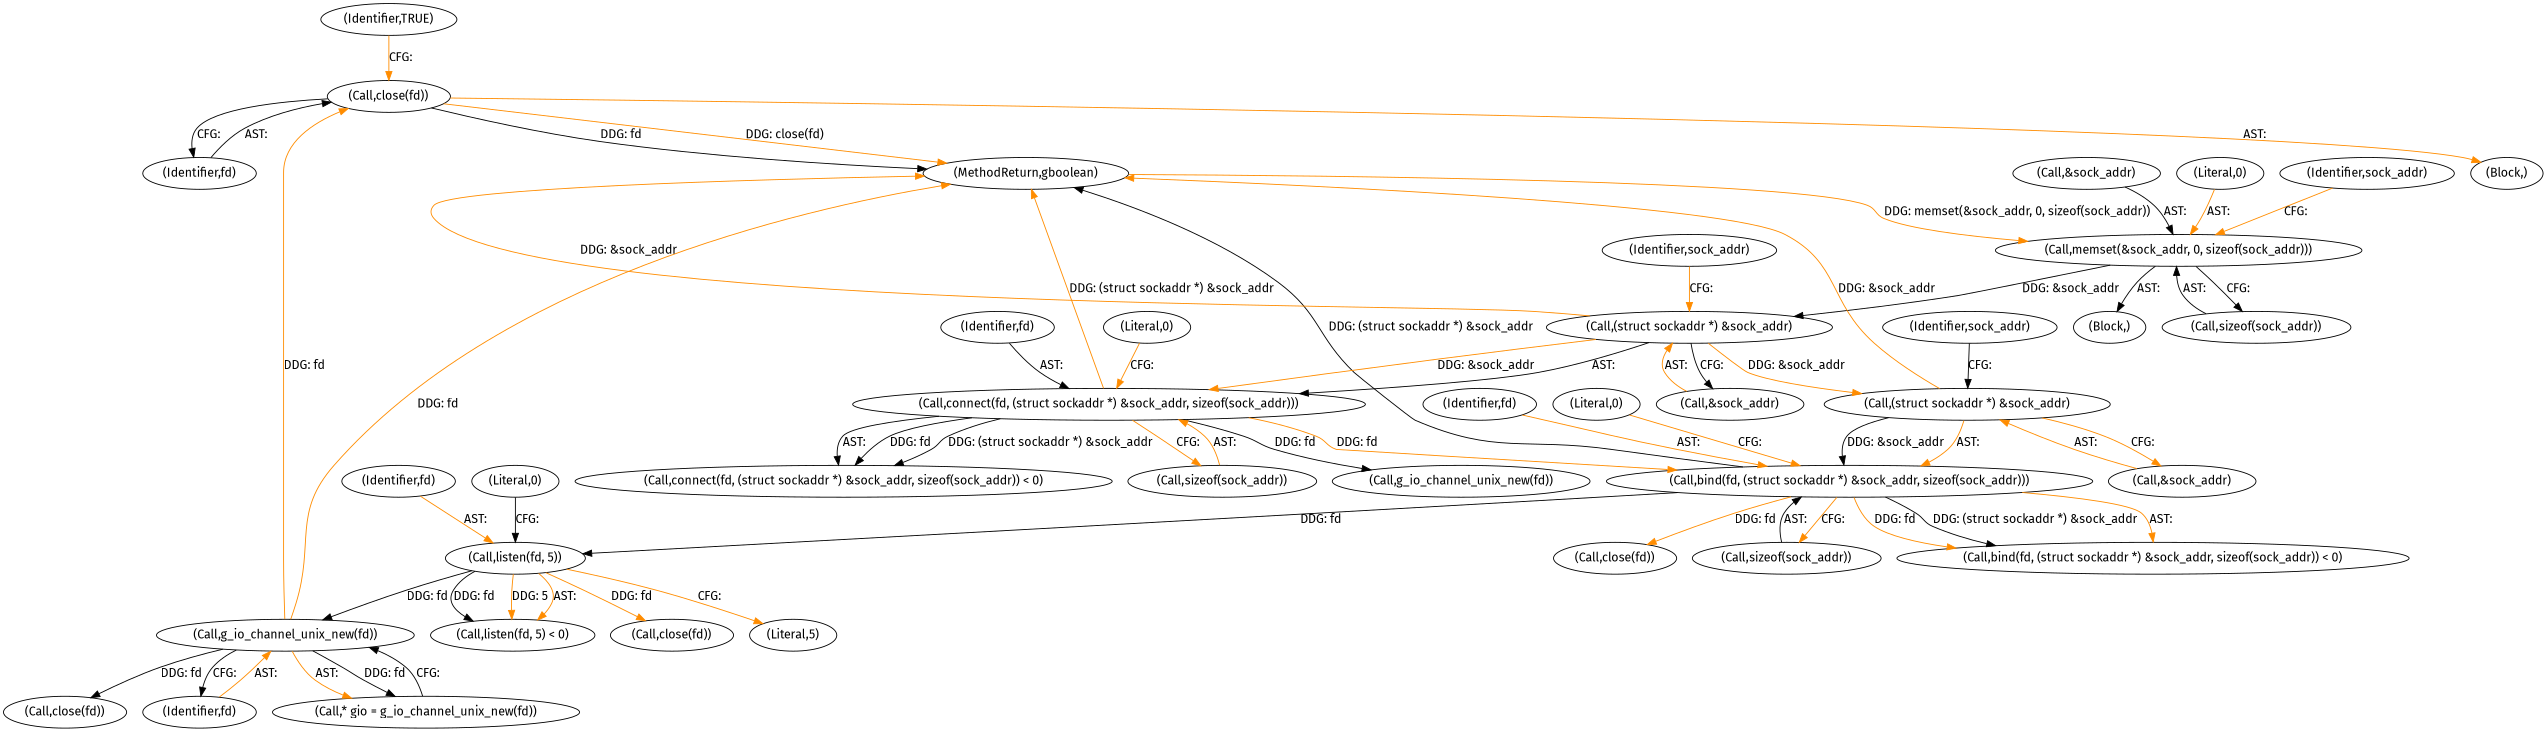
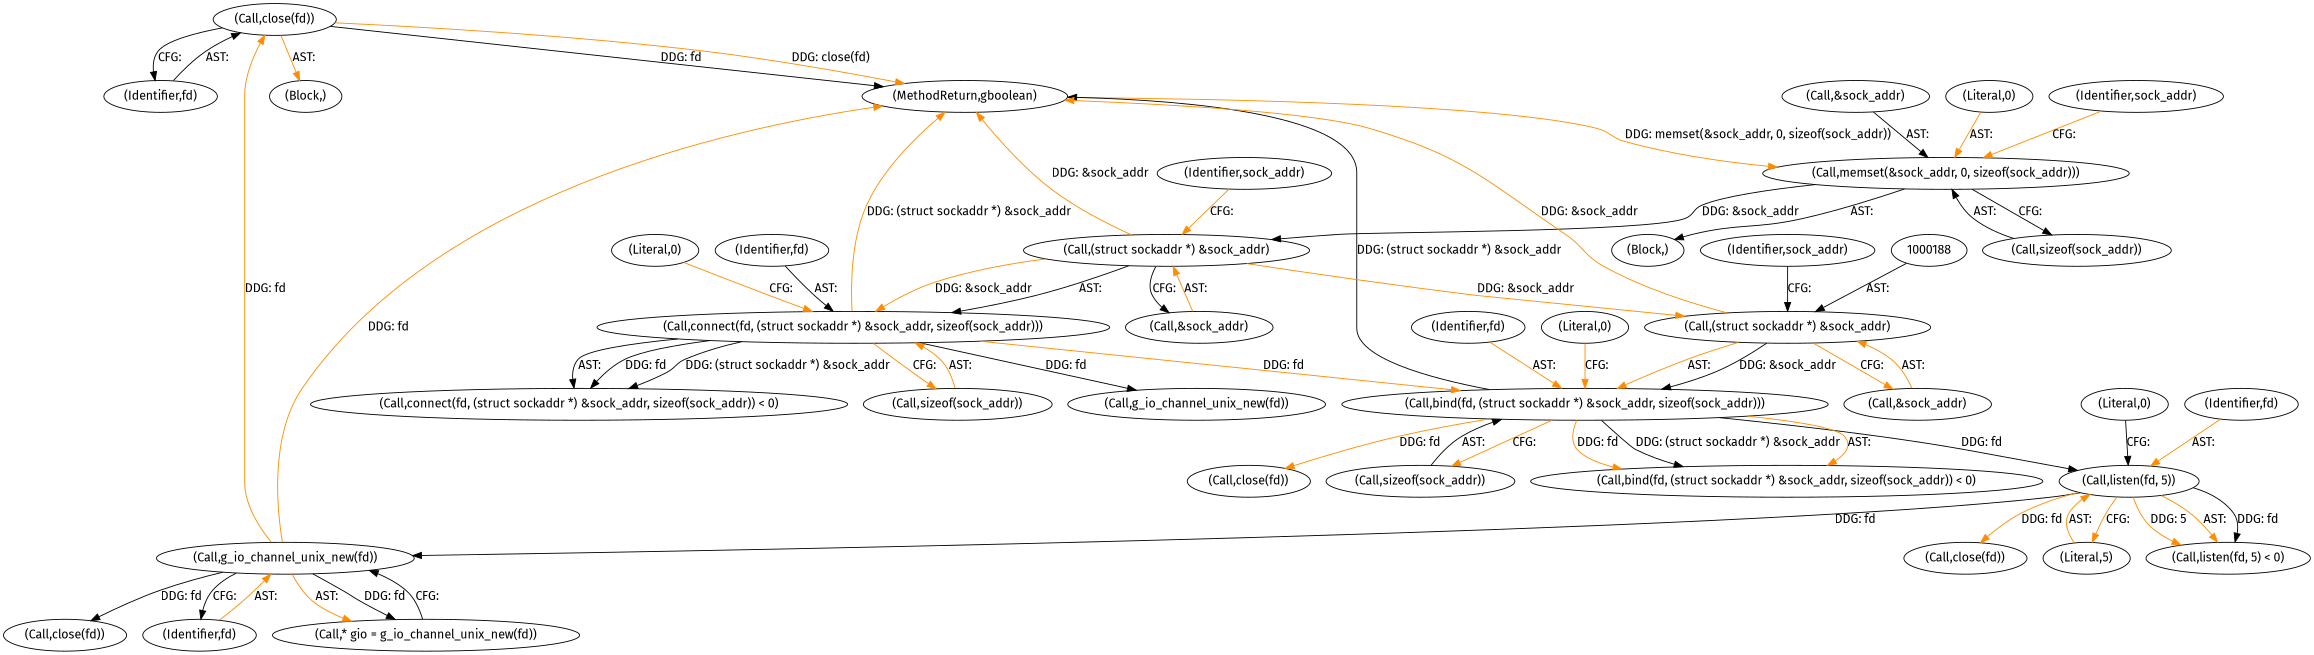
(389, 19) -> none
none -> (1929, 250)
none -> (2067, 519)
